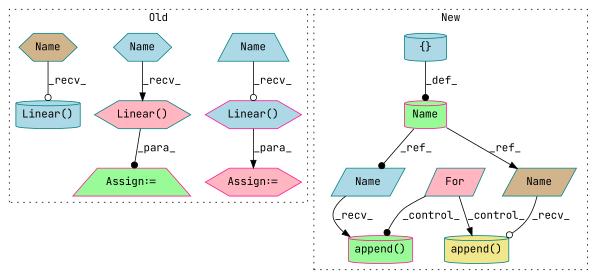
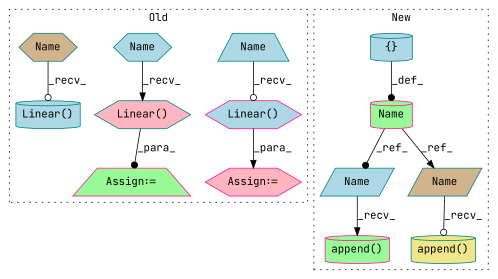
(455, 182) -> none
